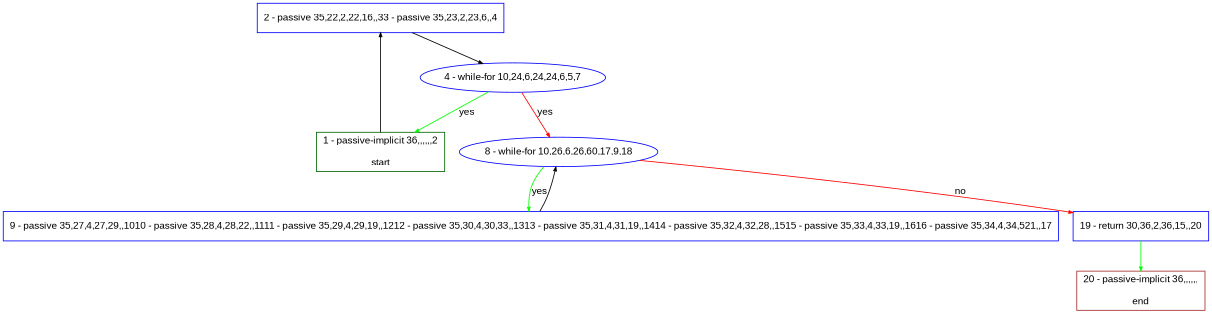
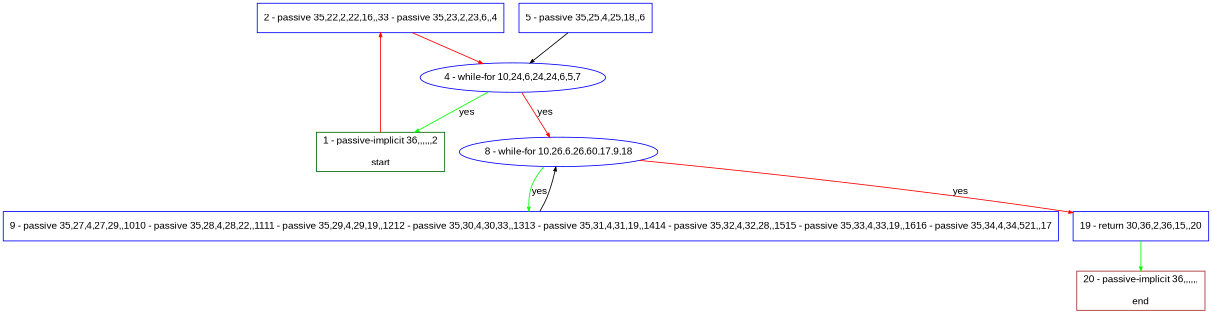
none -> (586, 18)
(446, 47) -> (446, 47)
(381, 85) -> (381, 85)
(960, 192) -> (960, 192)
